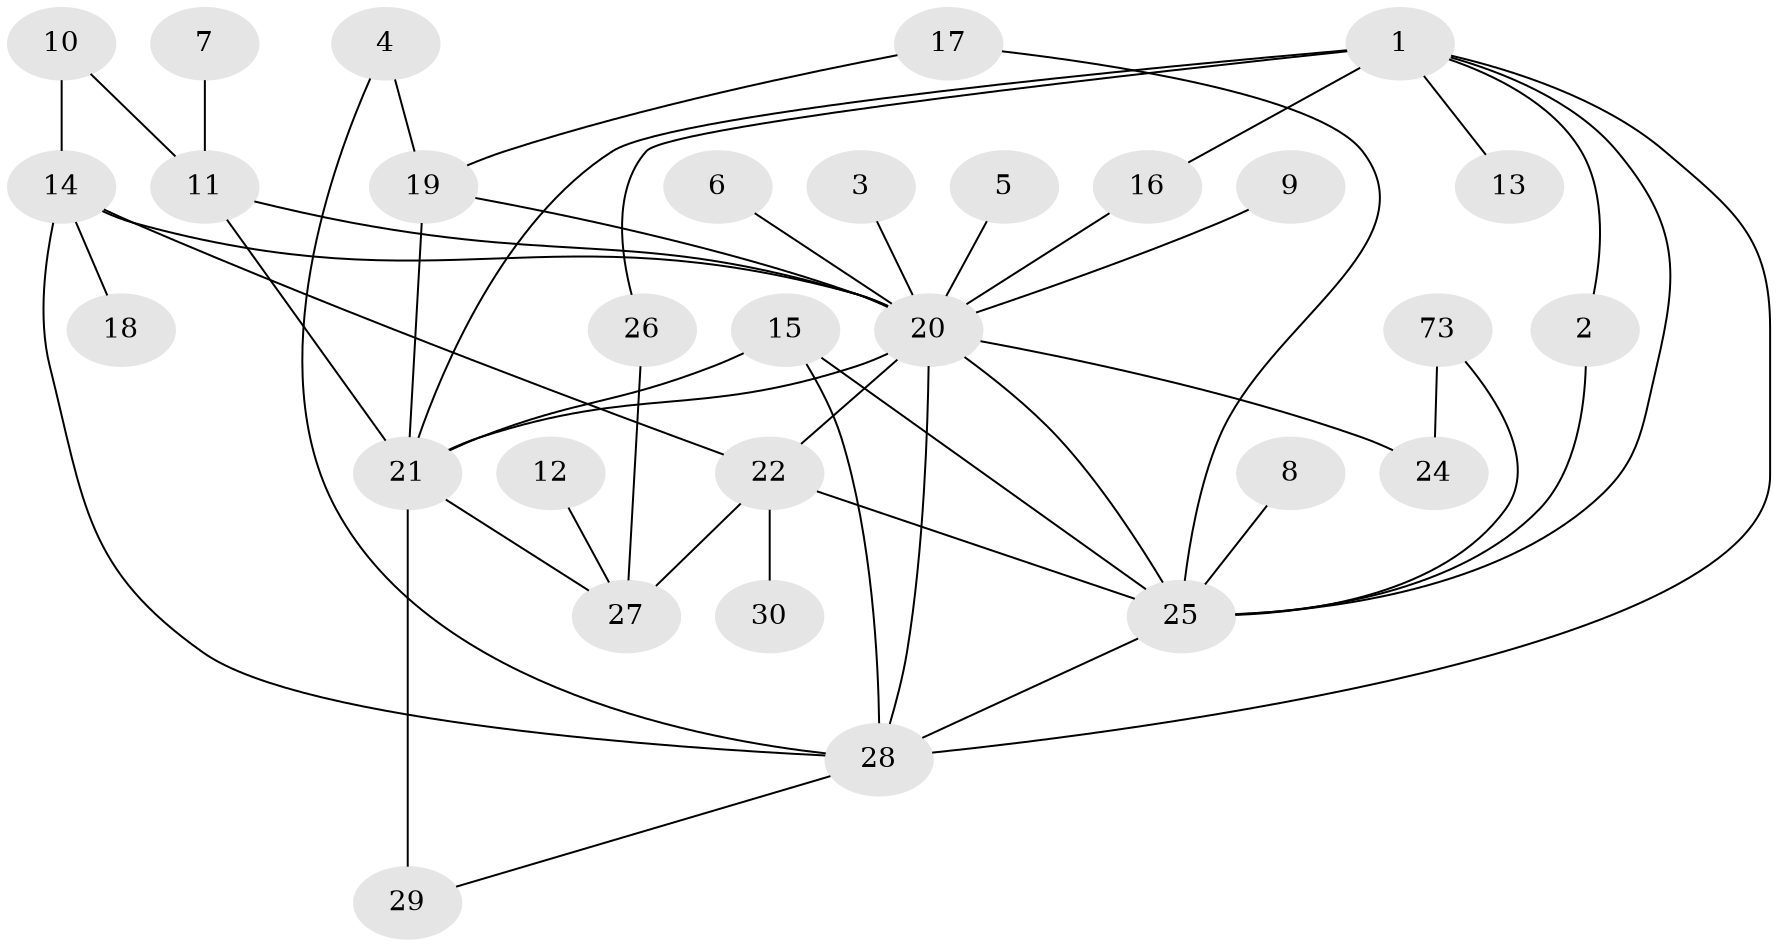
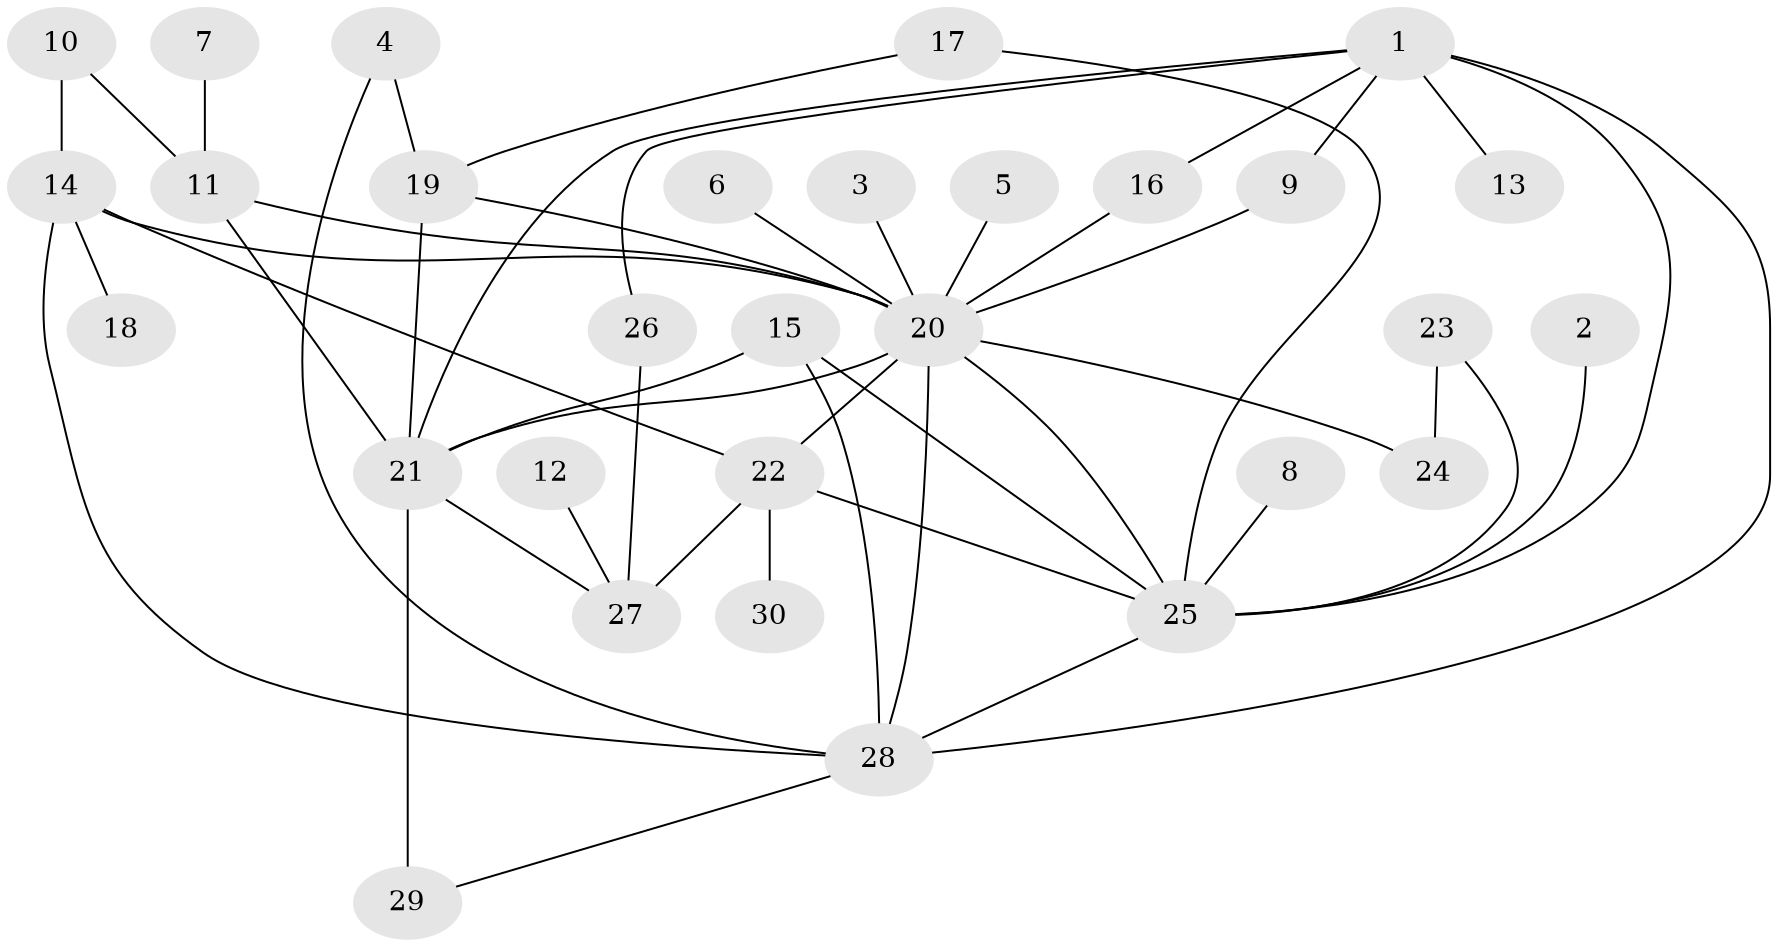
(1576, 144) -> (1345, 115)
(1438, 330) -> (1438, 330)
